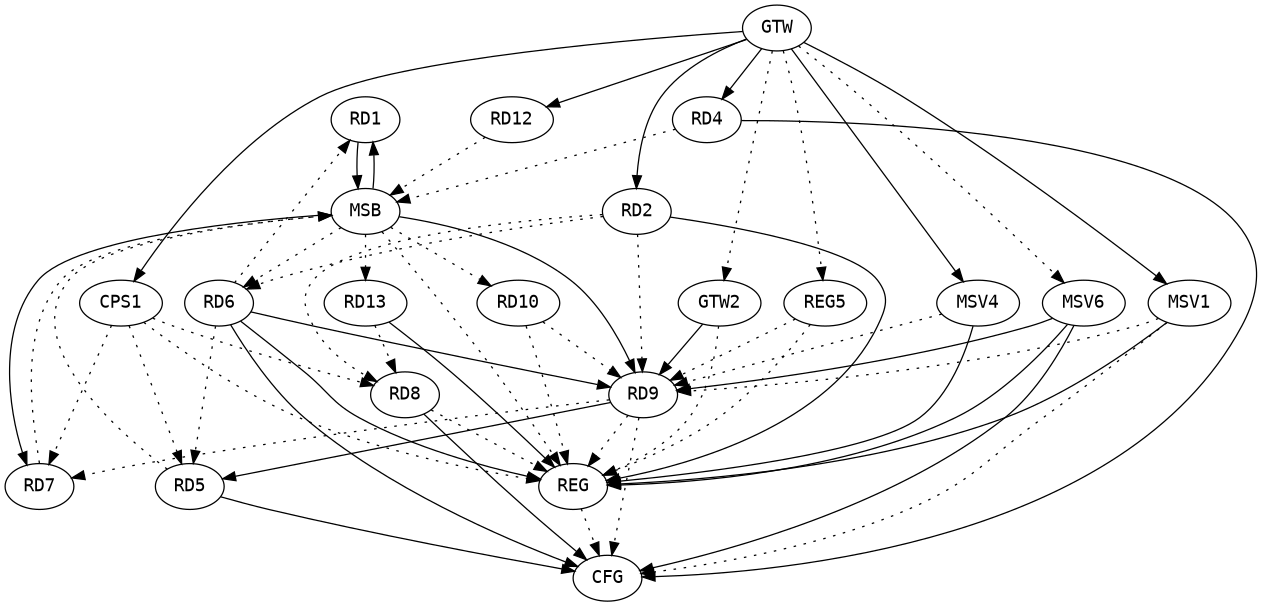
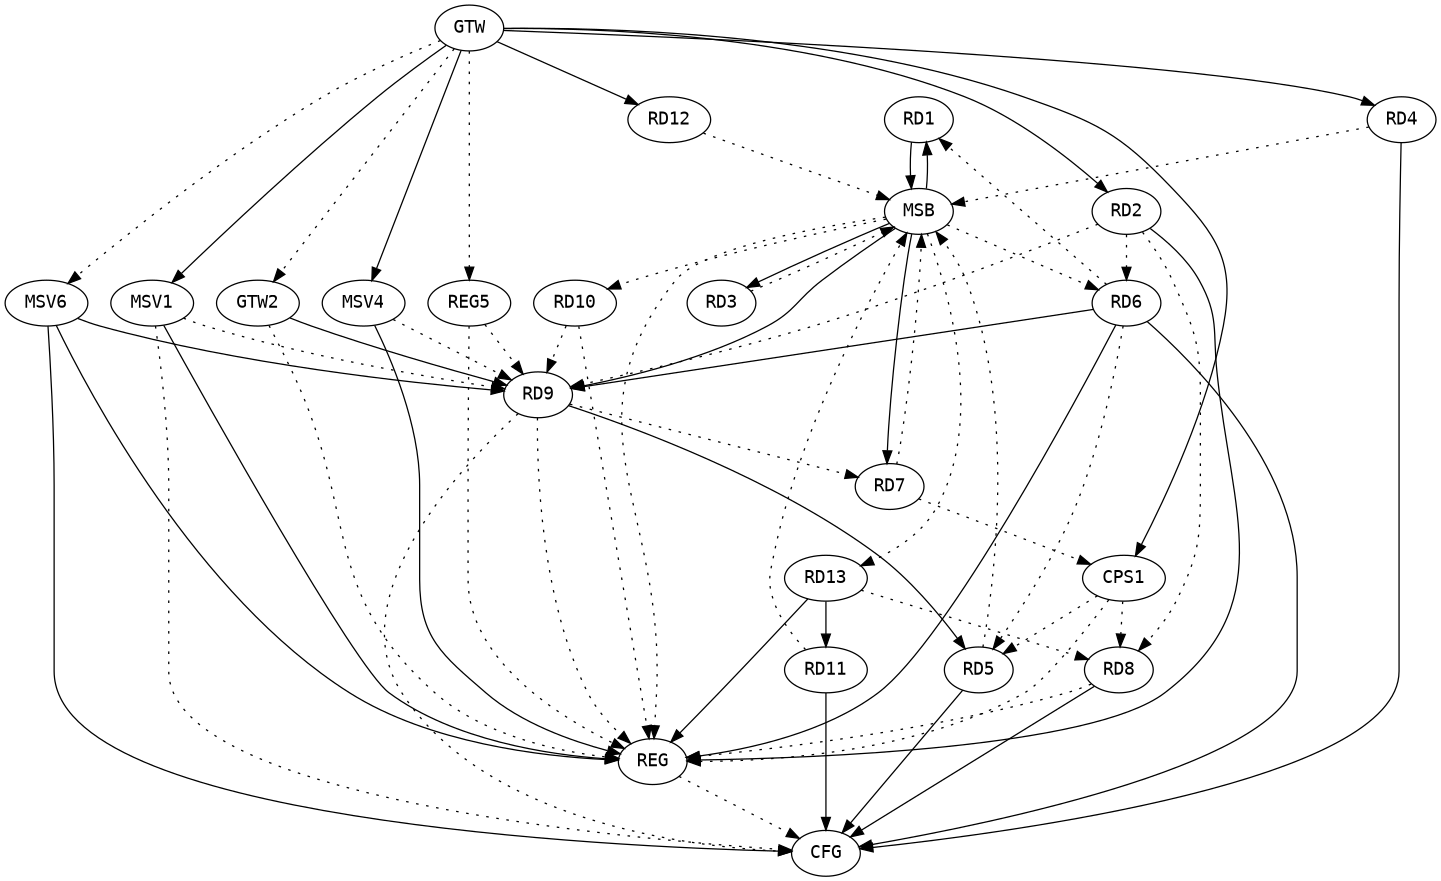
none -> (722, 303)
(87, 379) -> (987, 525)
none -> (826, 670)
